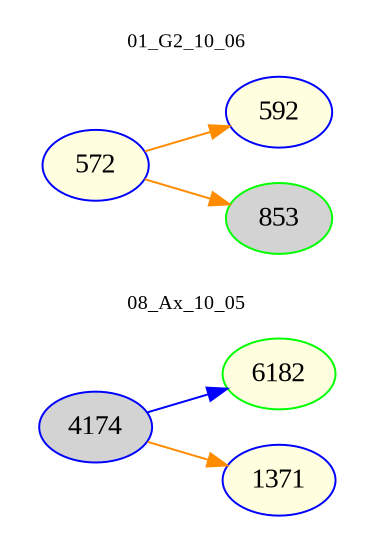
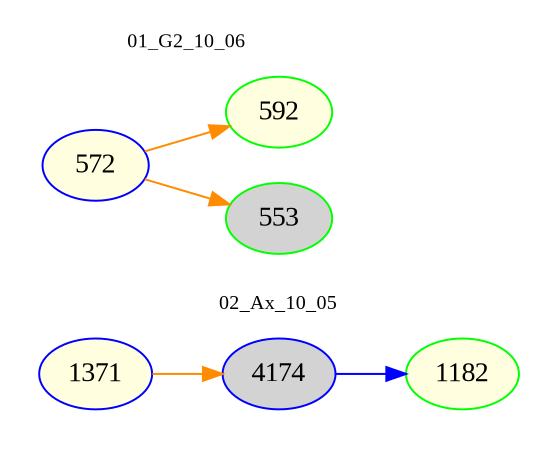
(279, 112) -> (279, 112)
(279, 218) -> (279, 218)
(187, 304) -> (279, 304)
(279, 374) -> (462, 374)
(178, 451) -> (178, 374)
